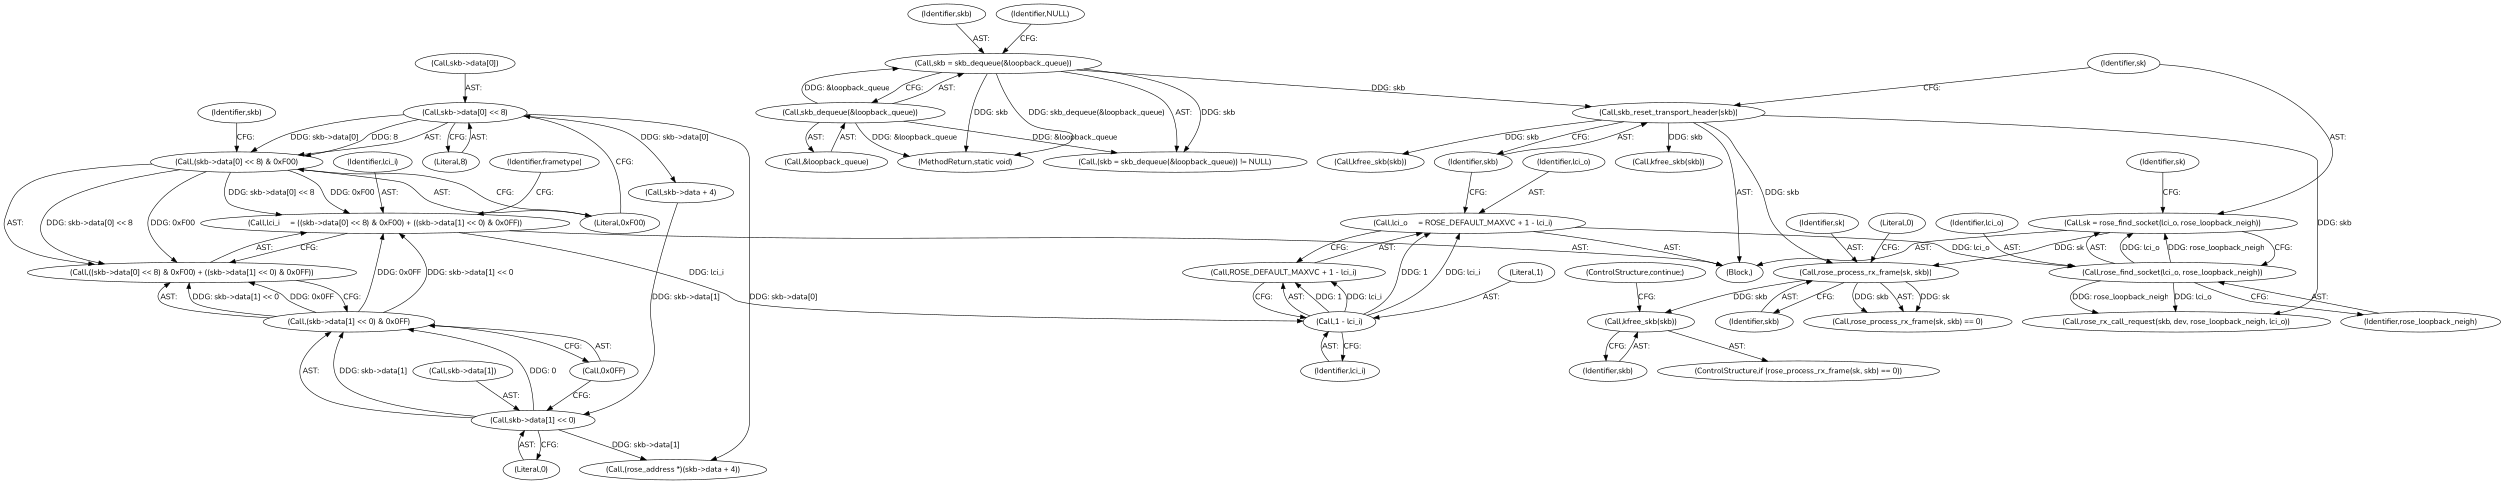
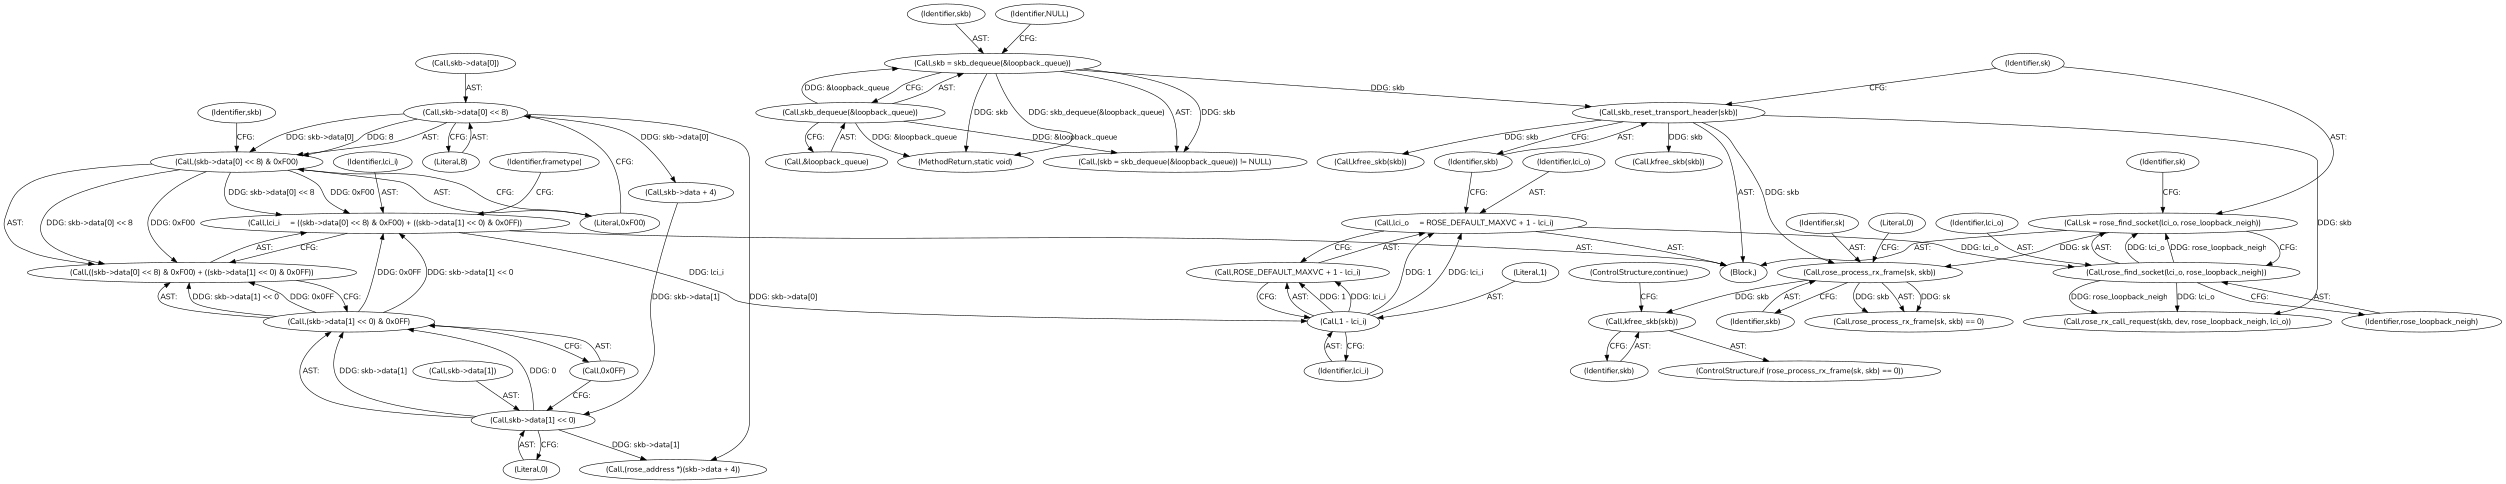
(817, 137) -> (817, 137)
